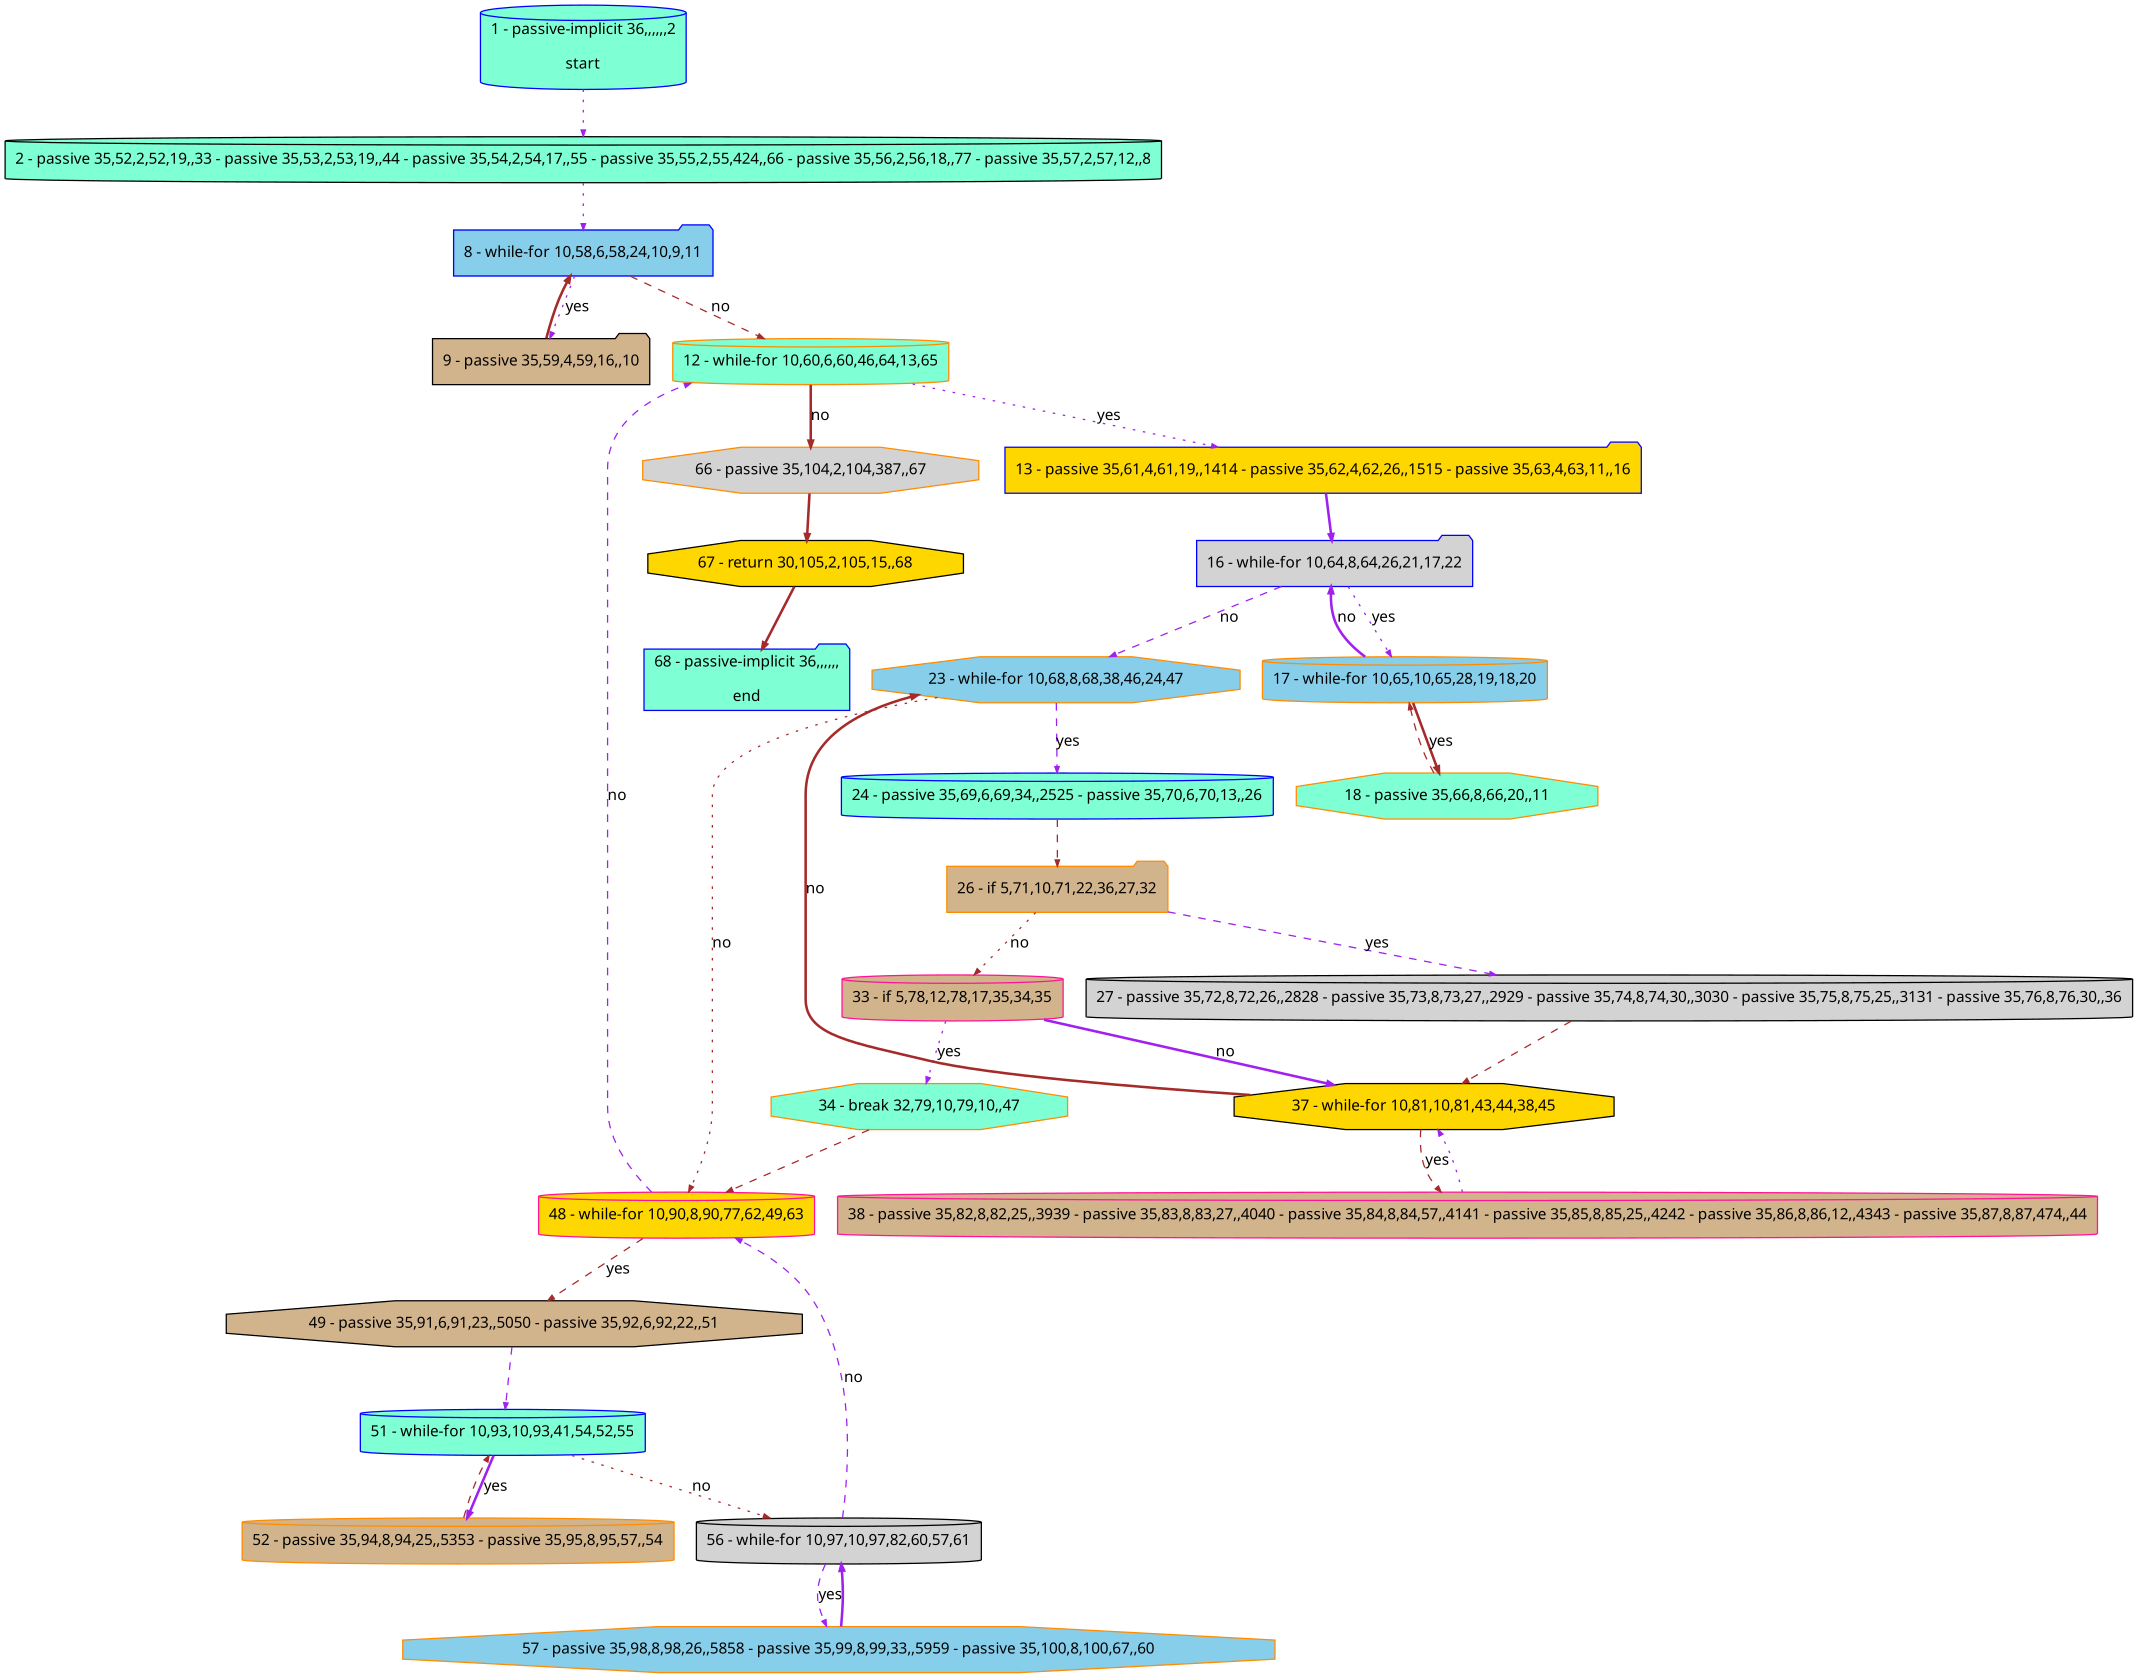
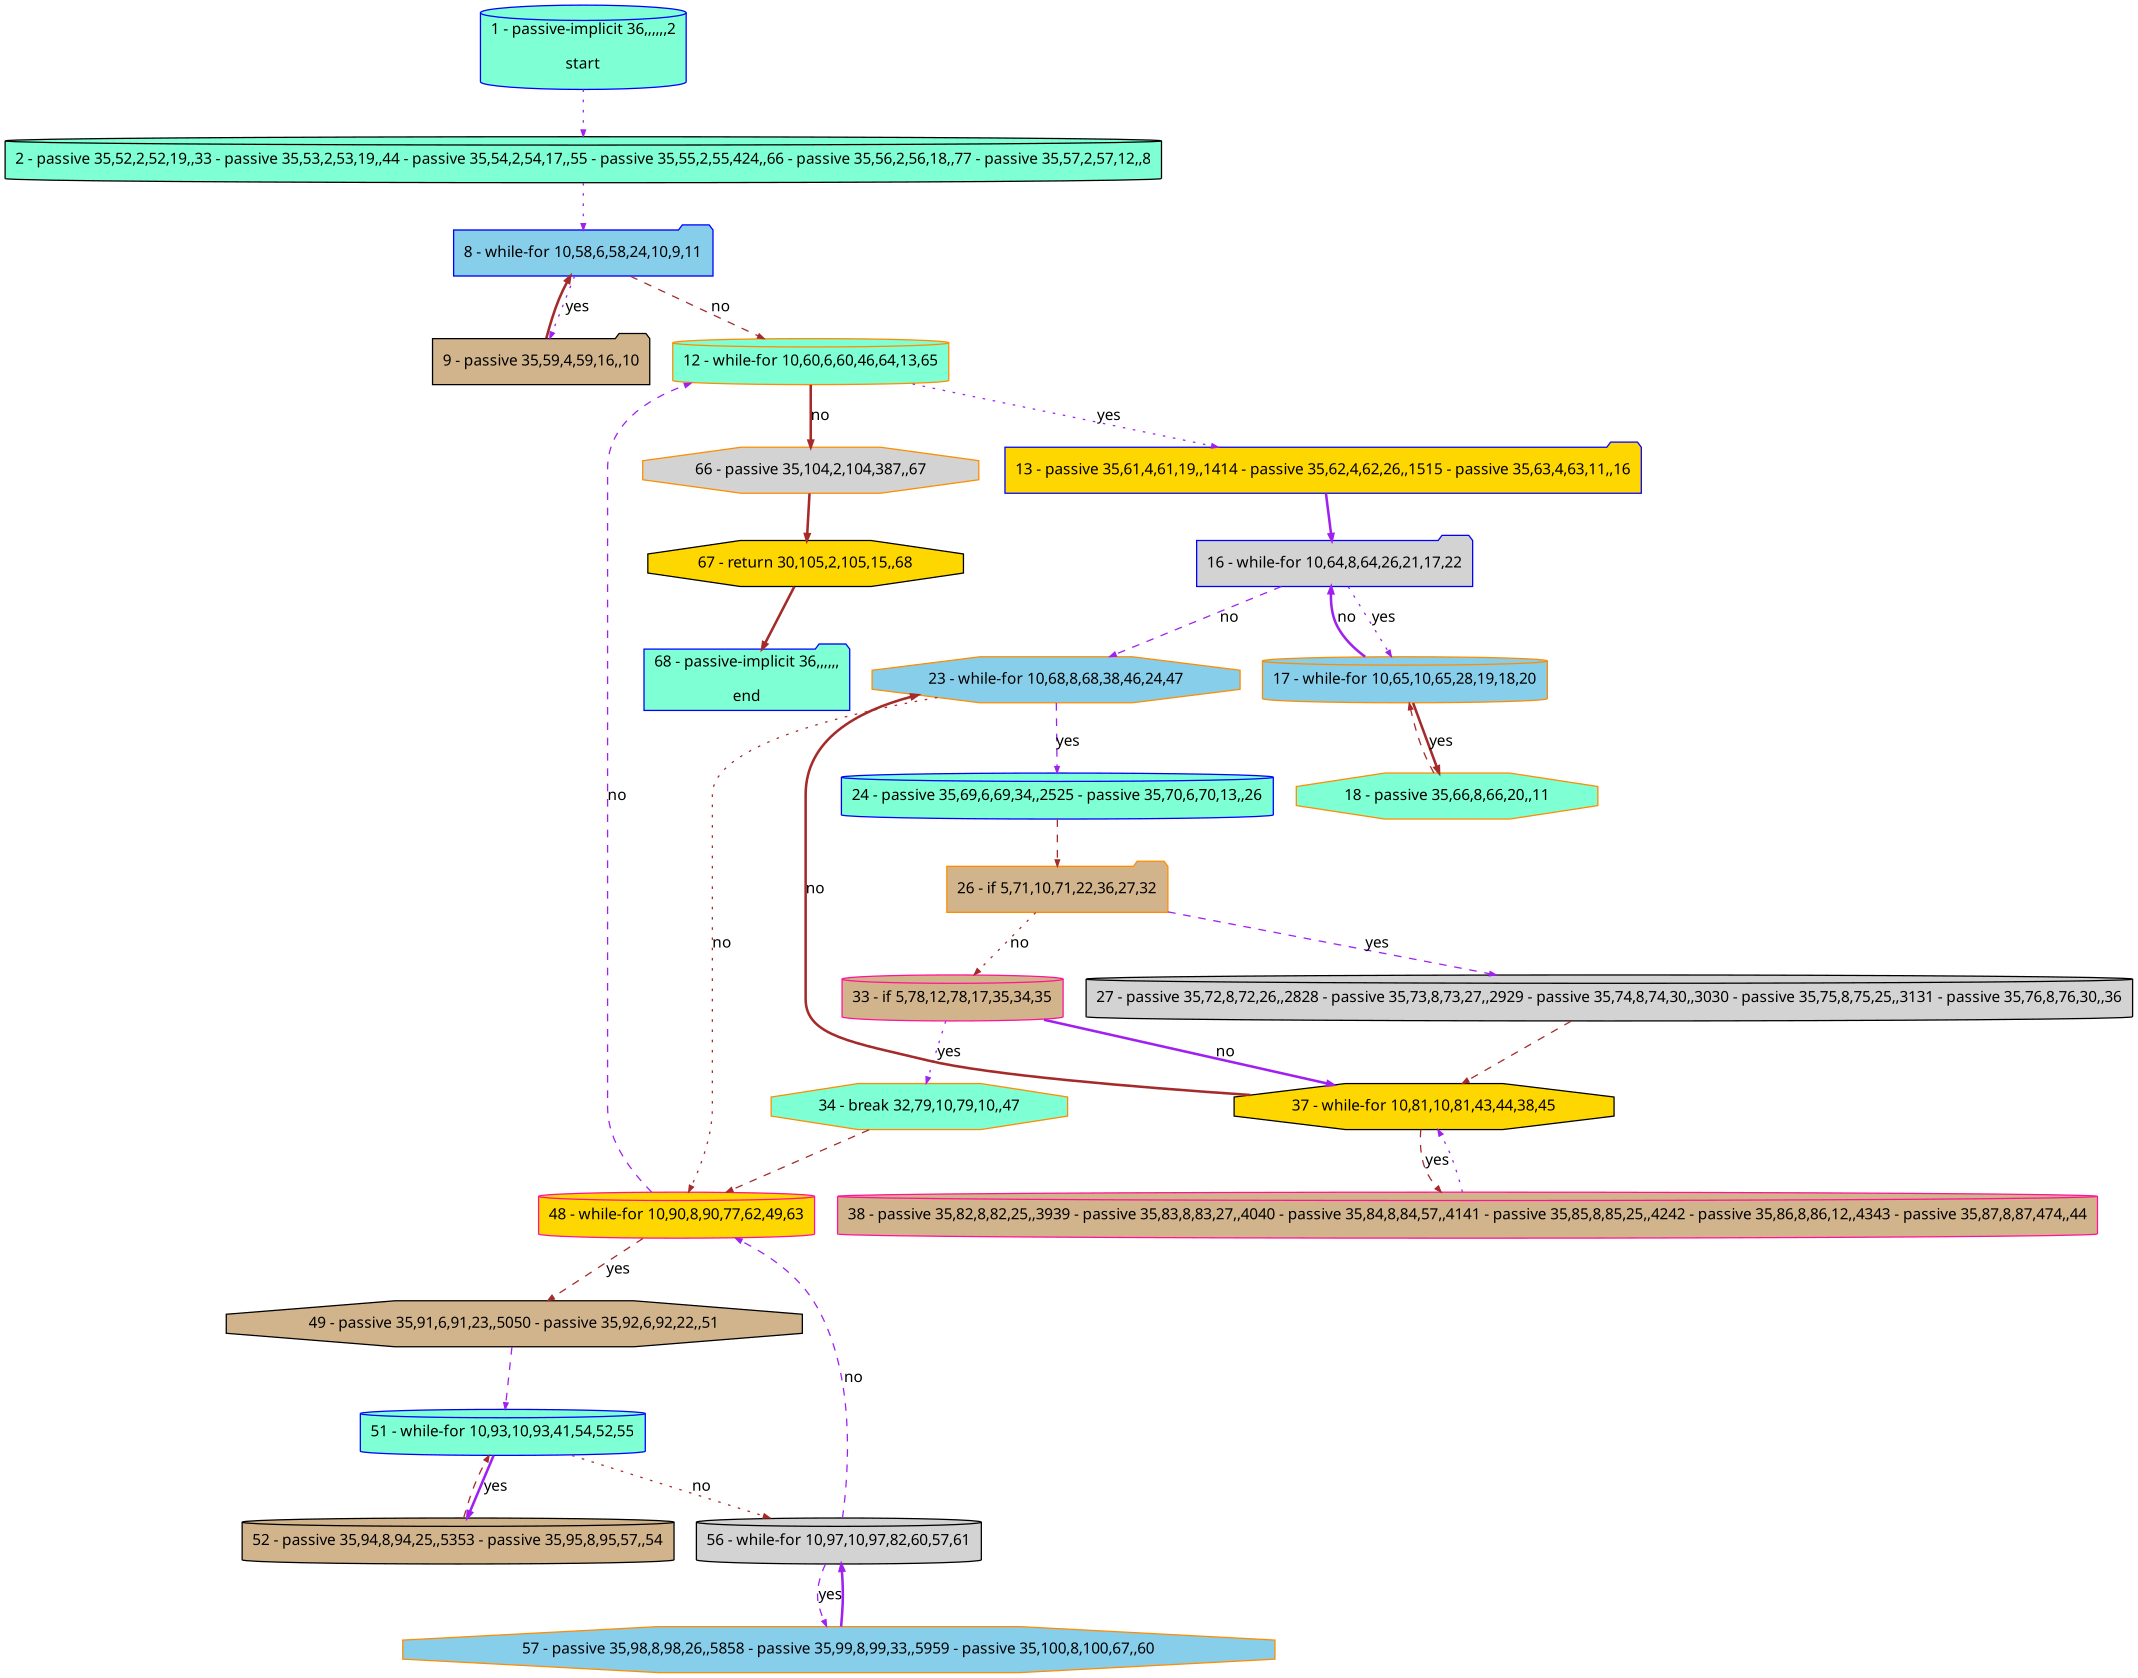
(458, 1541) -> (458, 1541)
